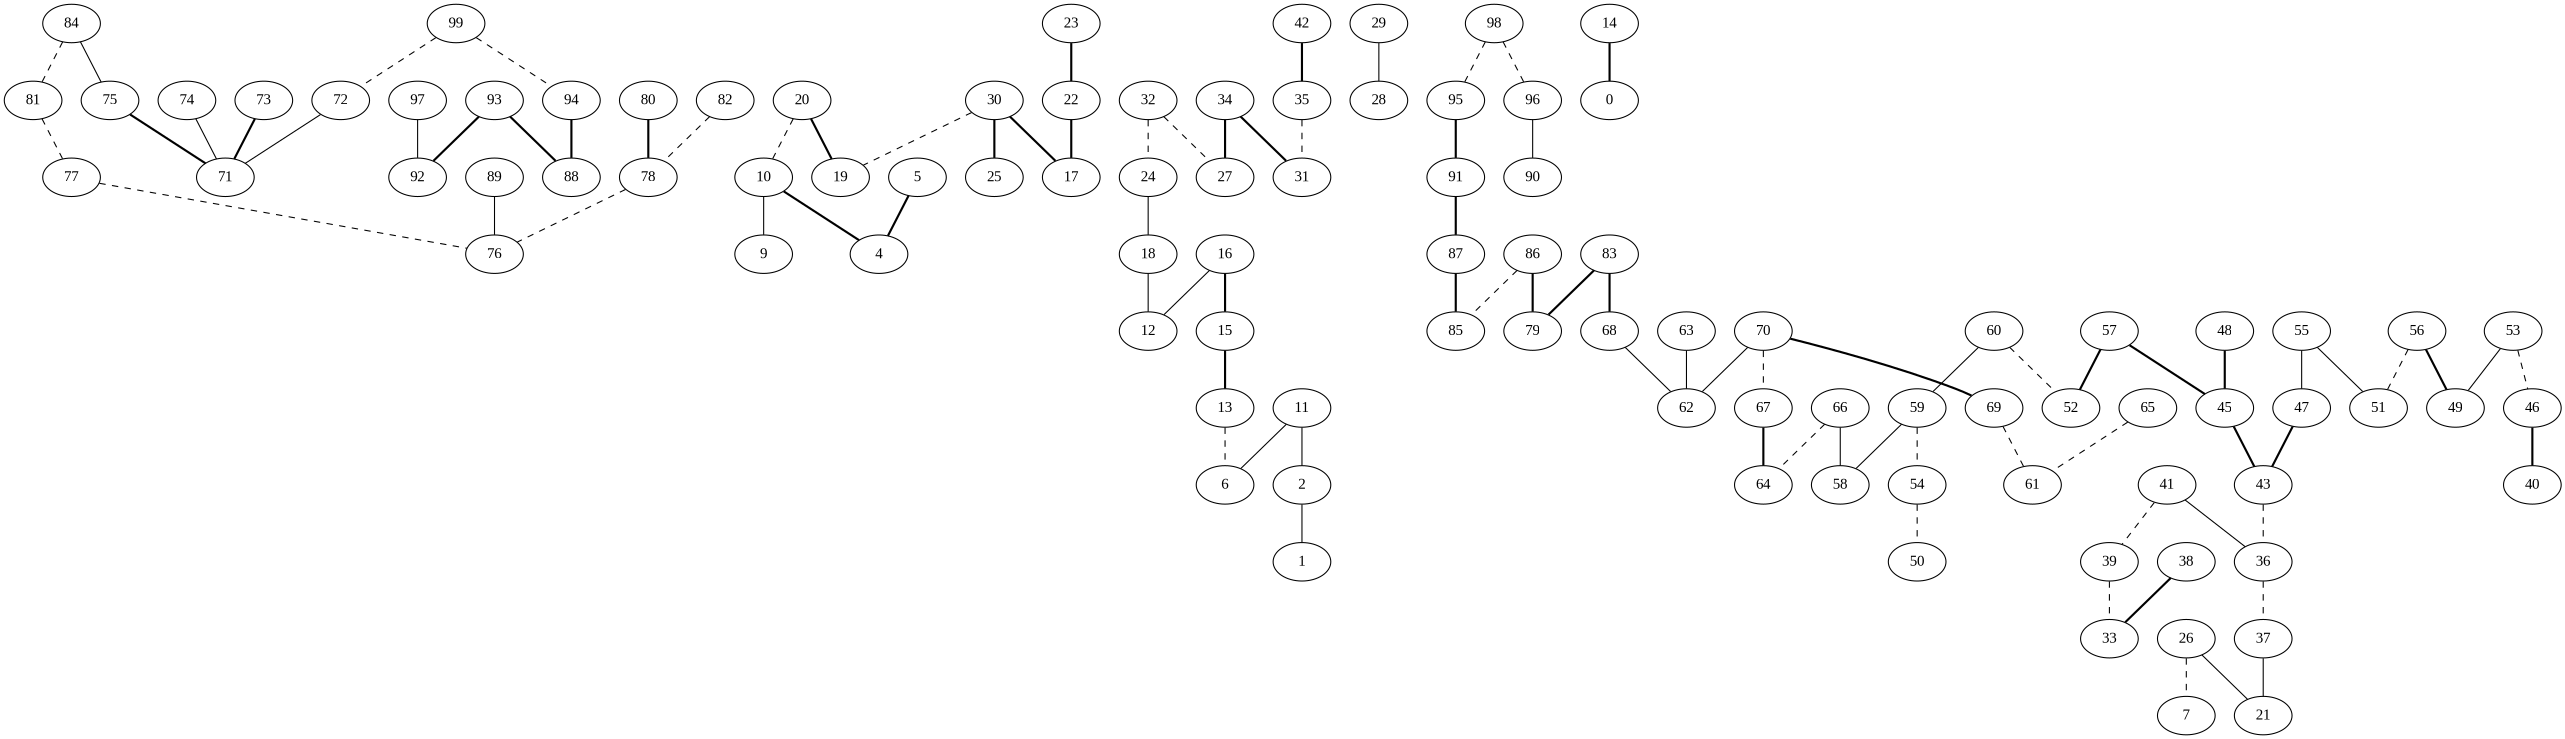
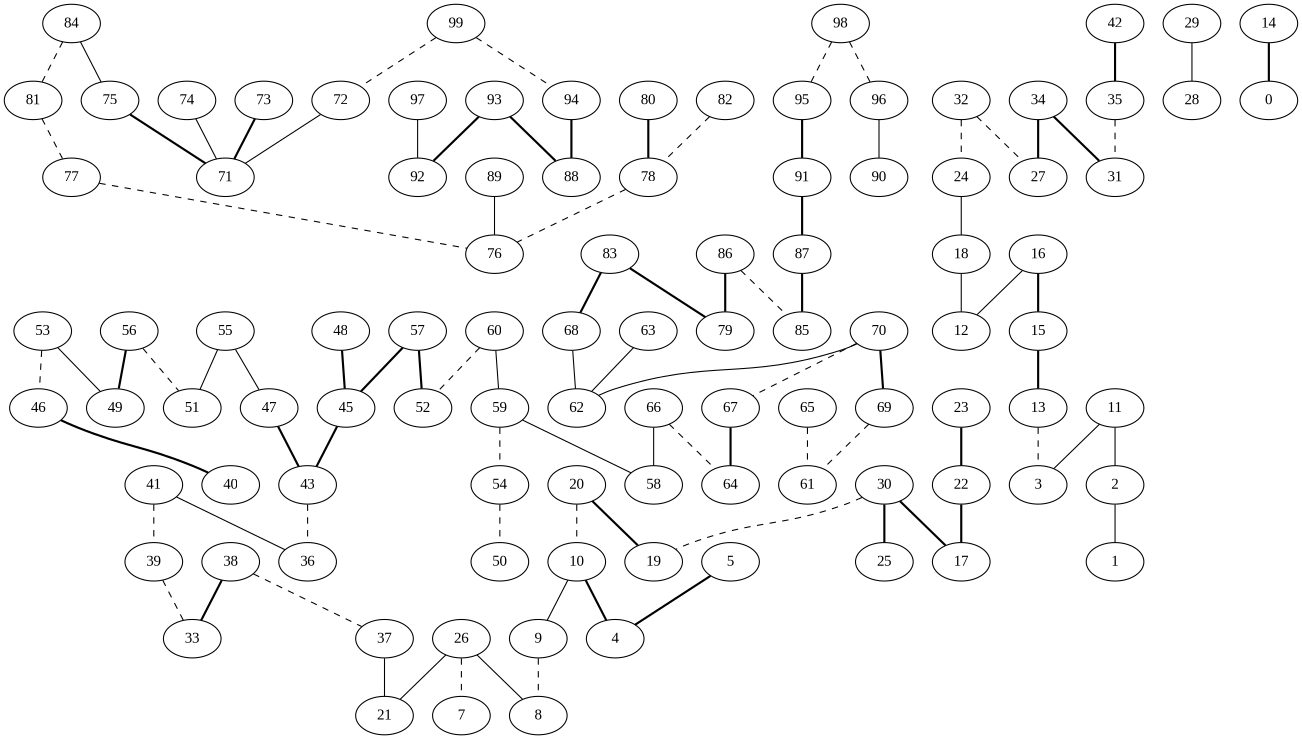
(1225, 485) -> (1038, 485)
(2263, 600) -> (308, 600)
none -> (538, 716)
